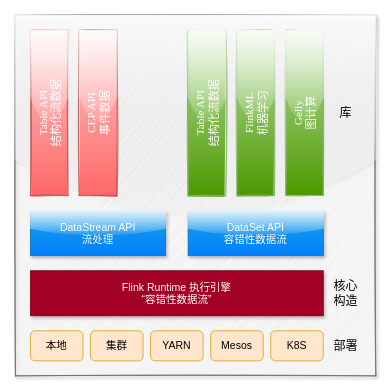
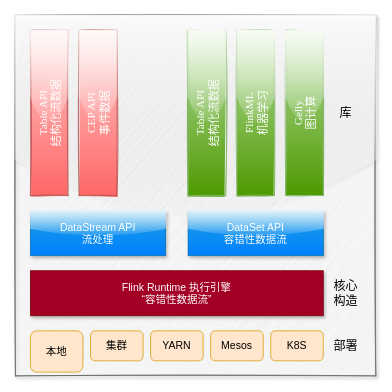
(57, 345) -> (57, 351)
